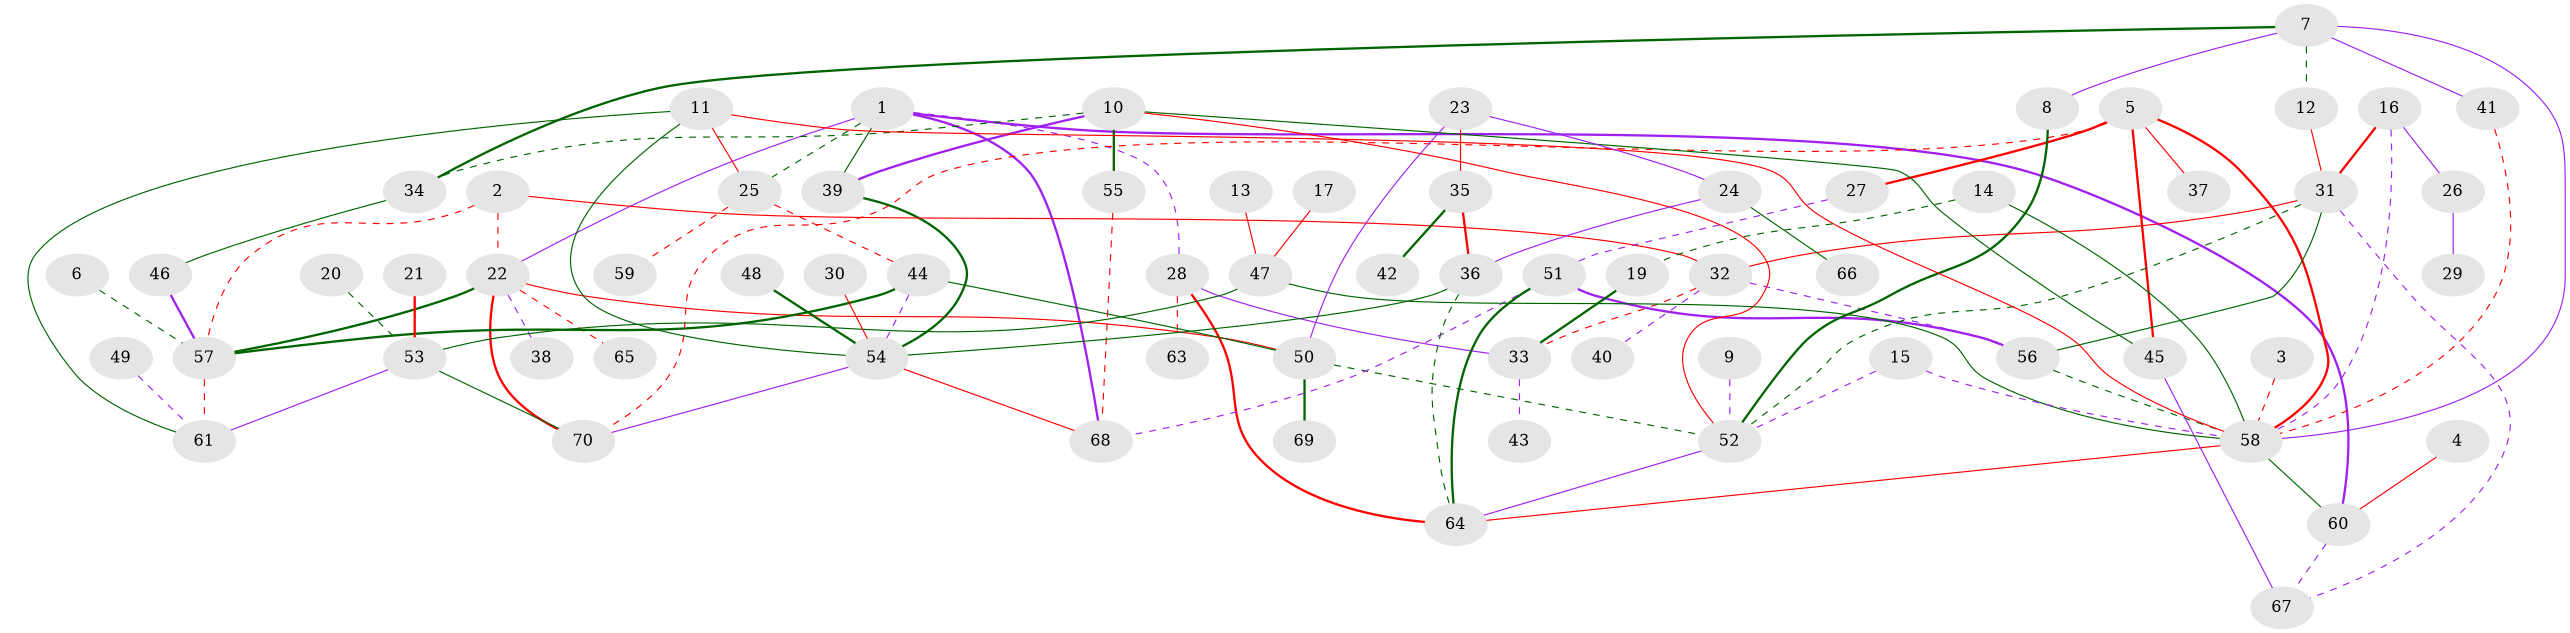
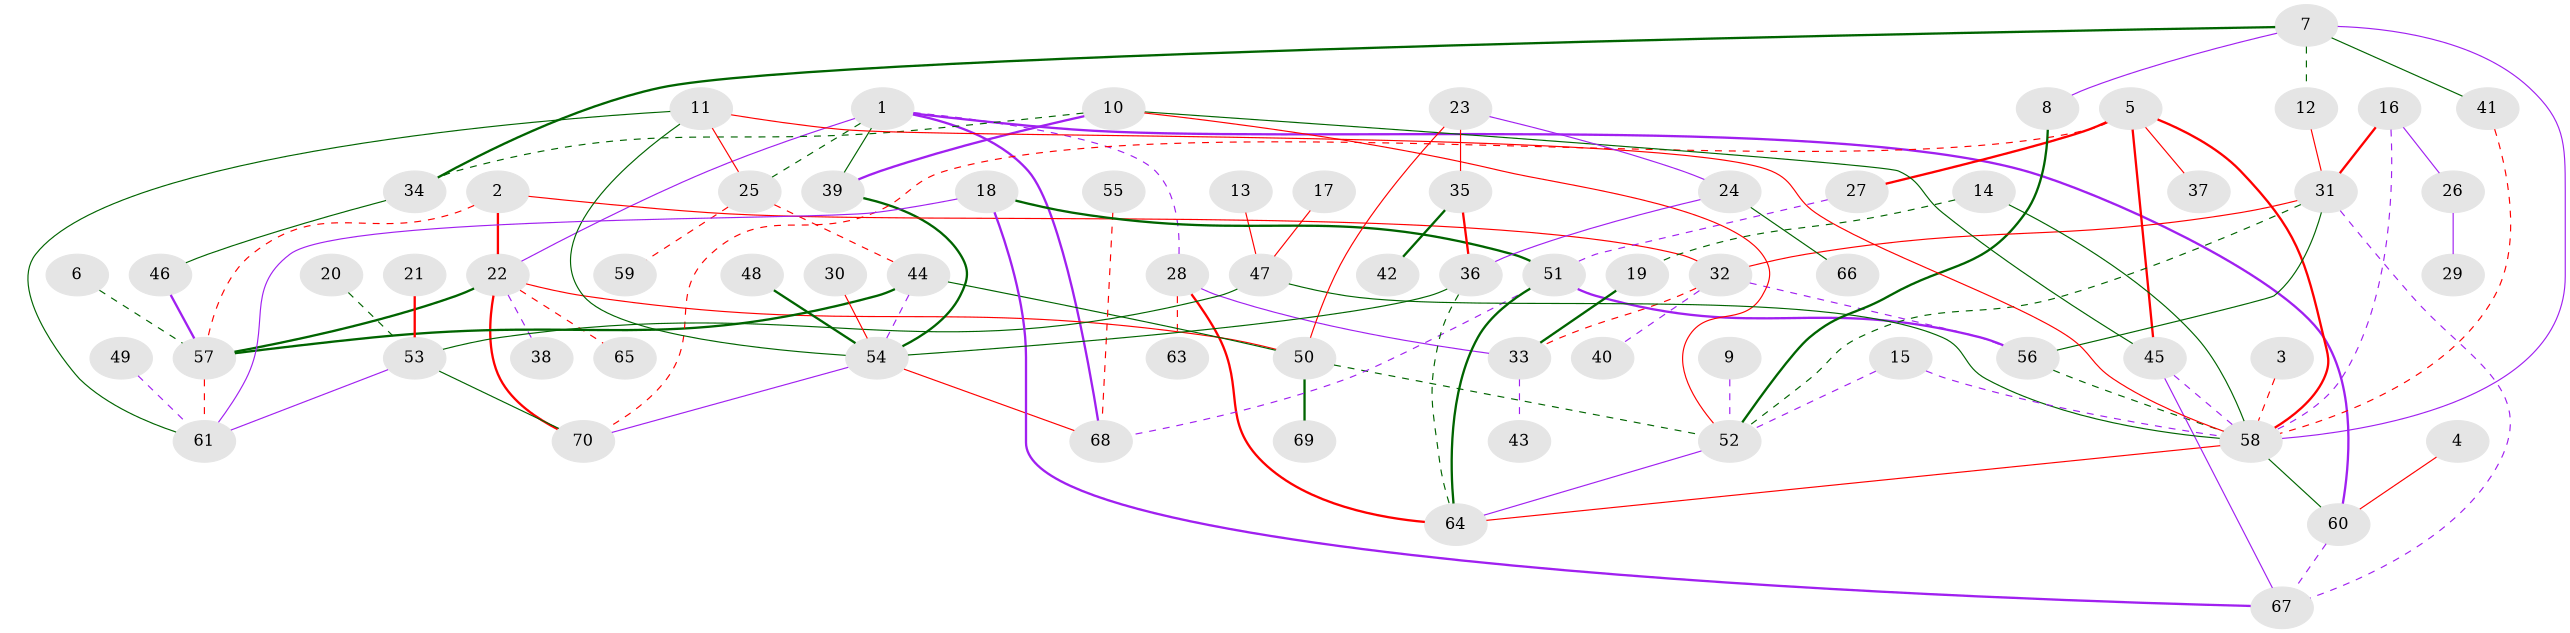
(2397, 67) -> (2397, 67)
(1114, 157) -> none
none -> (987, 192)
(1372, 214) -> (1372, 214)
(498, 234) -> (498, 234)
none -> (2203, 400)
